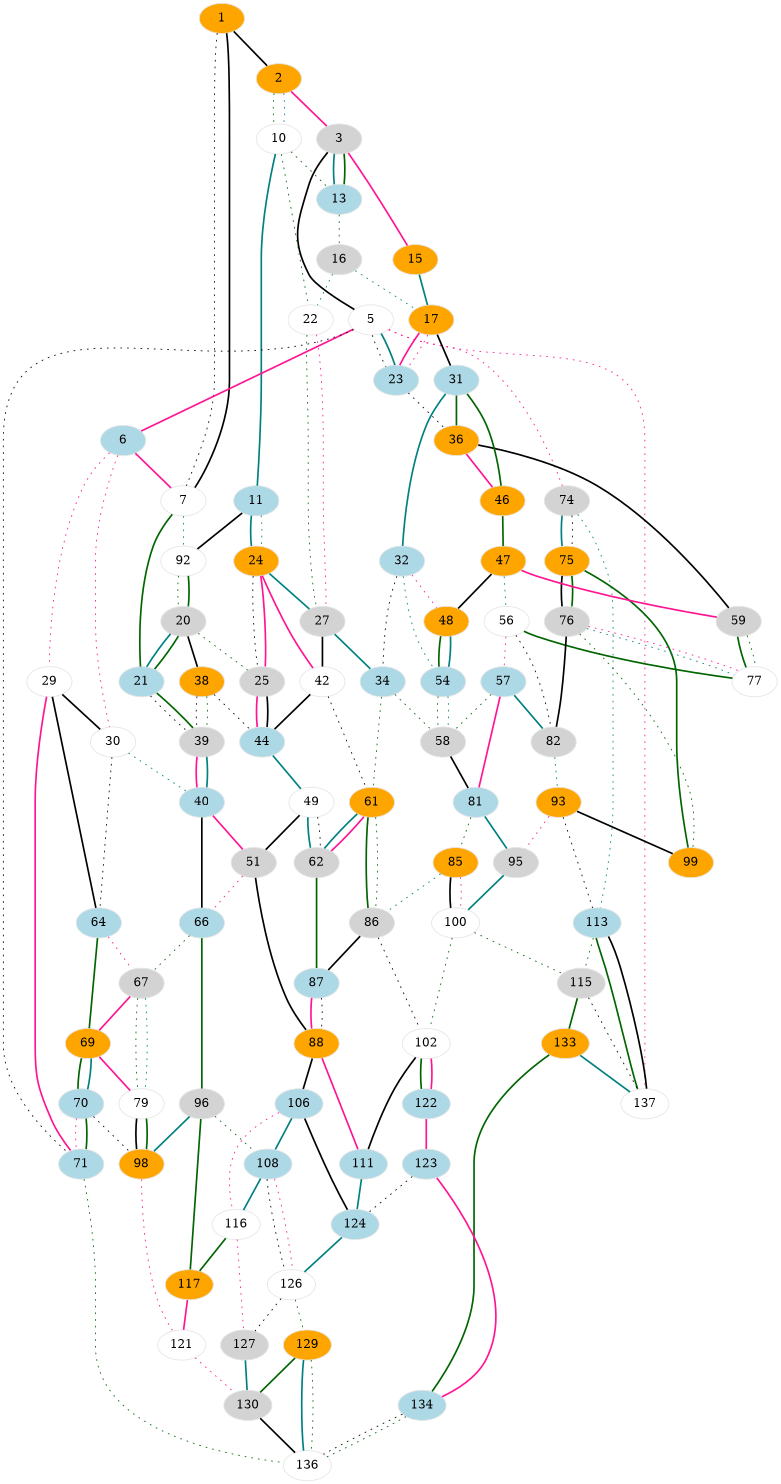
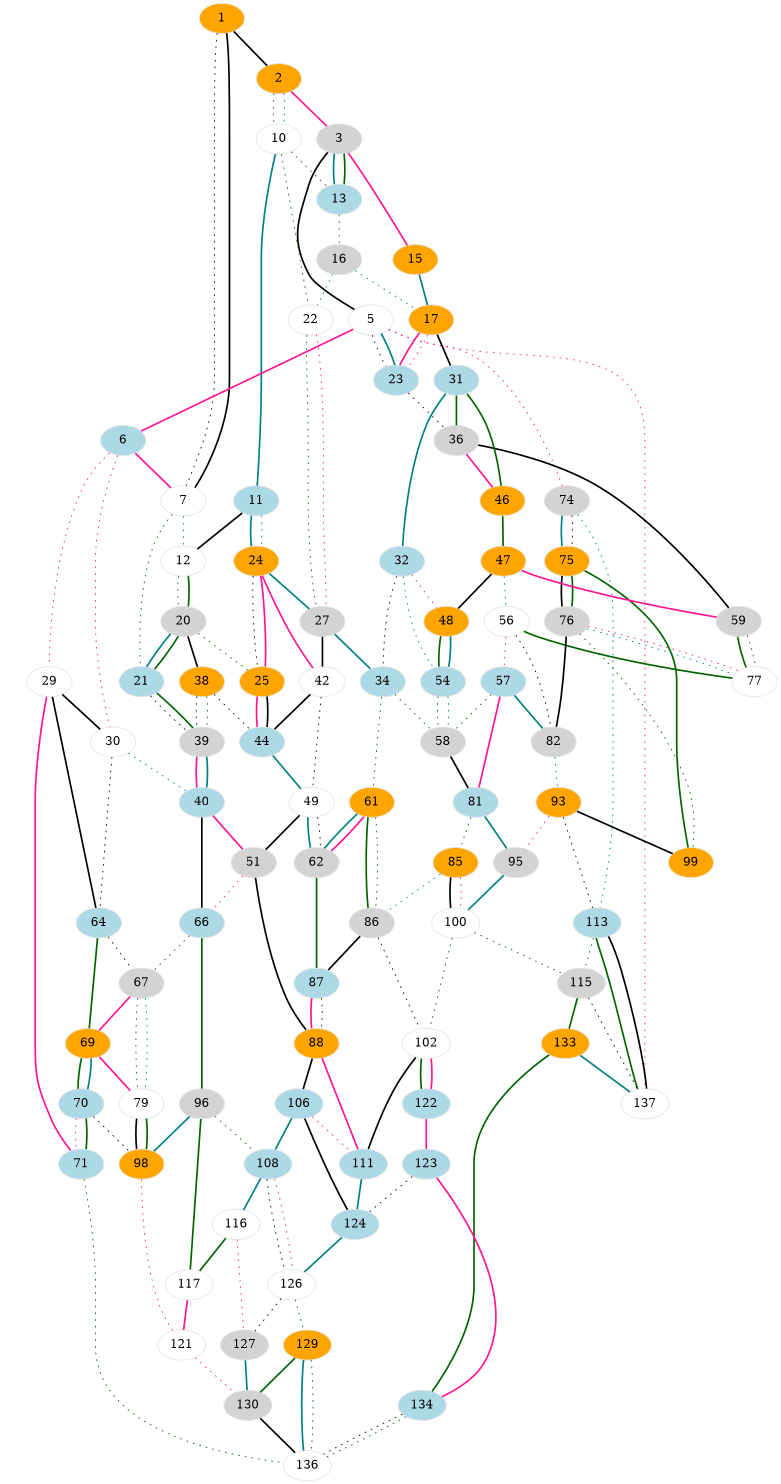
(456, 441) -> (456, 441)
(183, 561) -> (183, 561)
(144, 587) -> (144, 587)
(3, 602) -> none
(262, 682) -> (262, 682)
(347, 742) -> (317, 742)
(120, 953) -> (120, 953)
(235, 1151) -> (331, 1134)
(189, 1285) -> (189, 1285)
